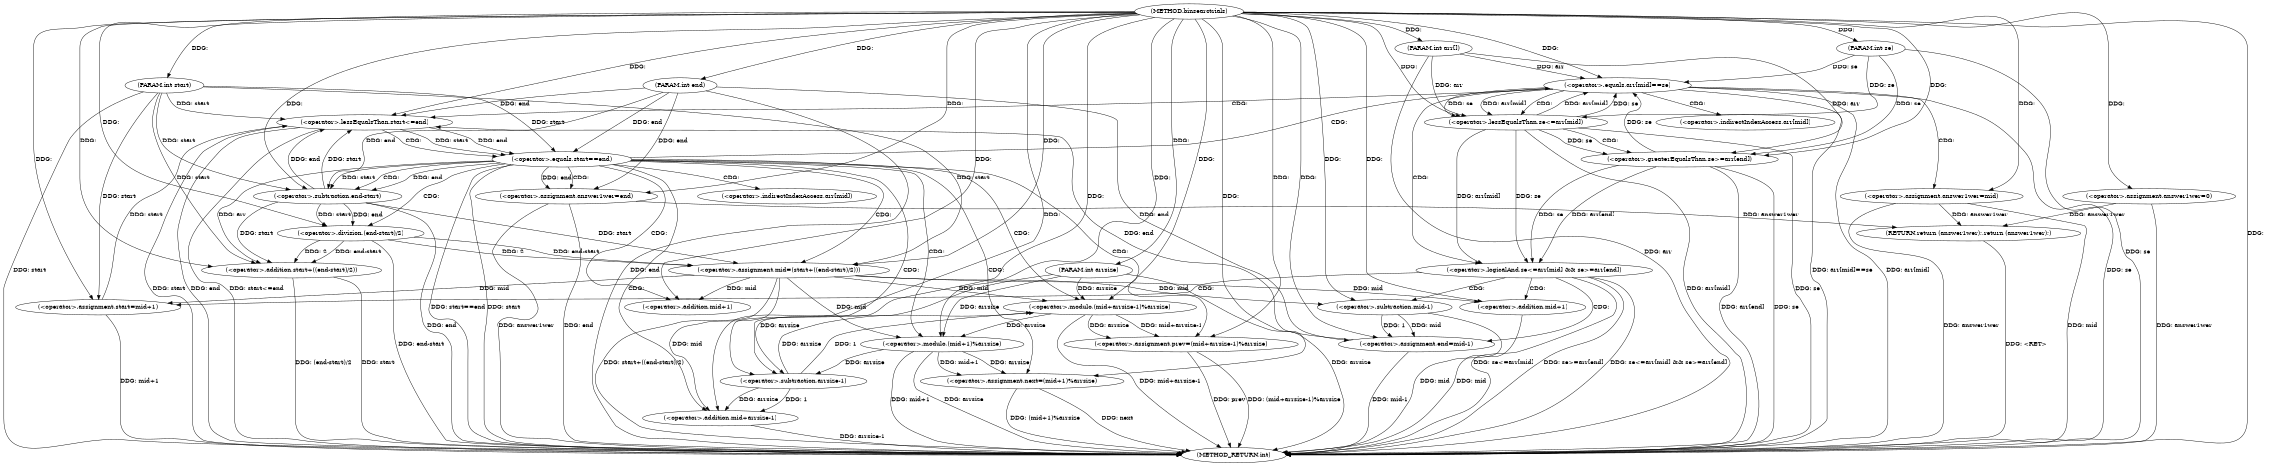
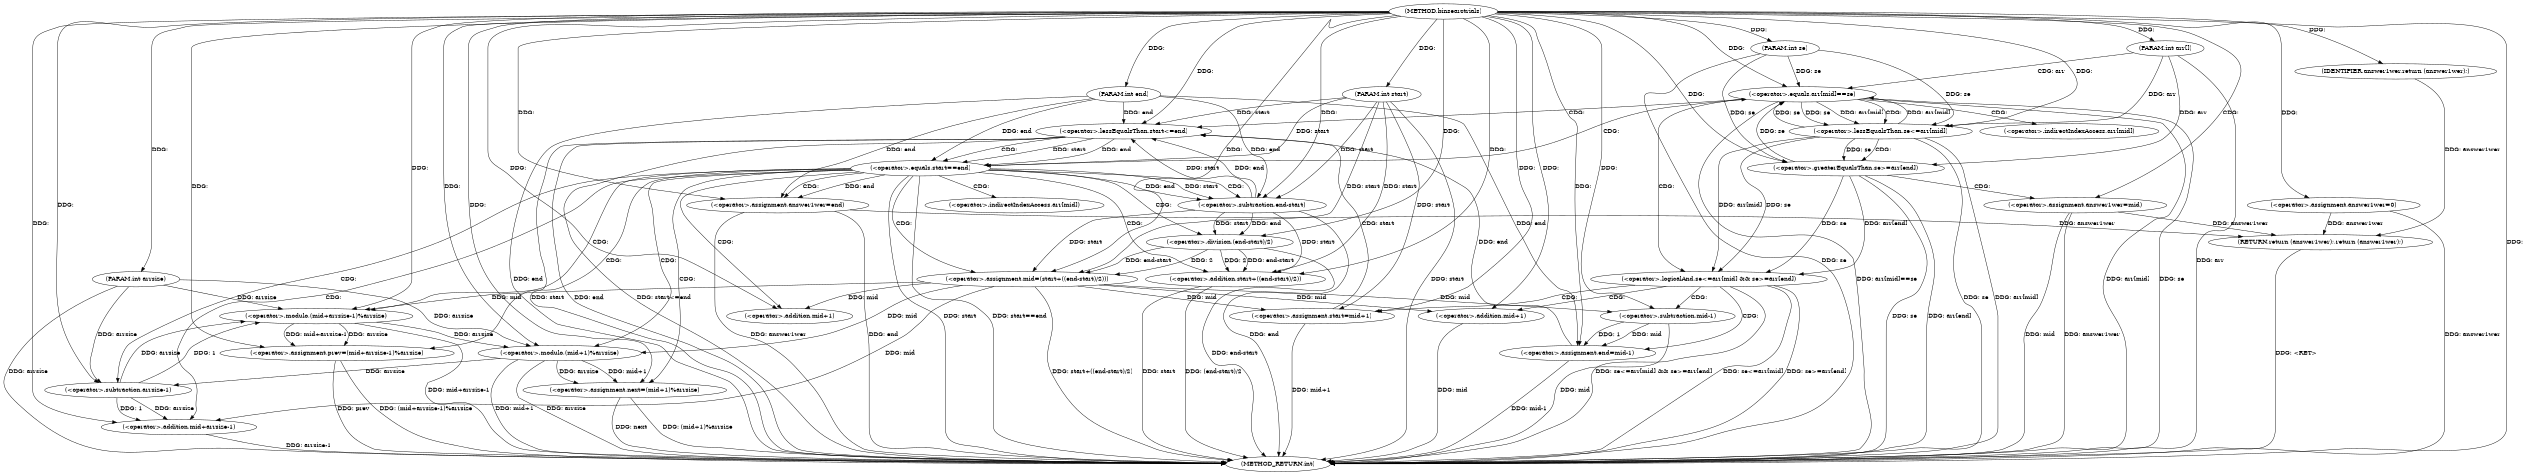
(1551, 67) -> (2051, 71)
none -> (2396, 71)
(2028, 104) -> (2232, 113)
(1927, 107) -> (1955, 186)
(146, 215) -> (1378, 224)
(232, 215) -> (1136, 224)
